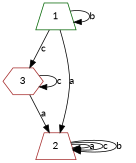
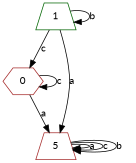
(23, 81) -> (23, 81)
(56, 146) -> (56, 146)
